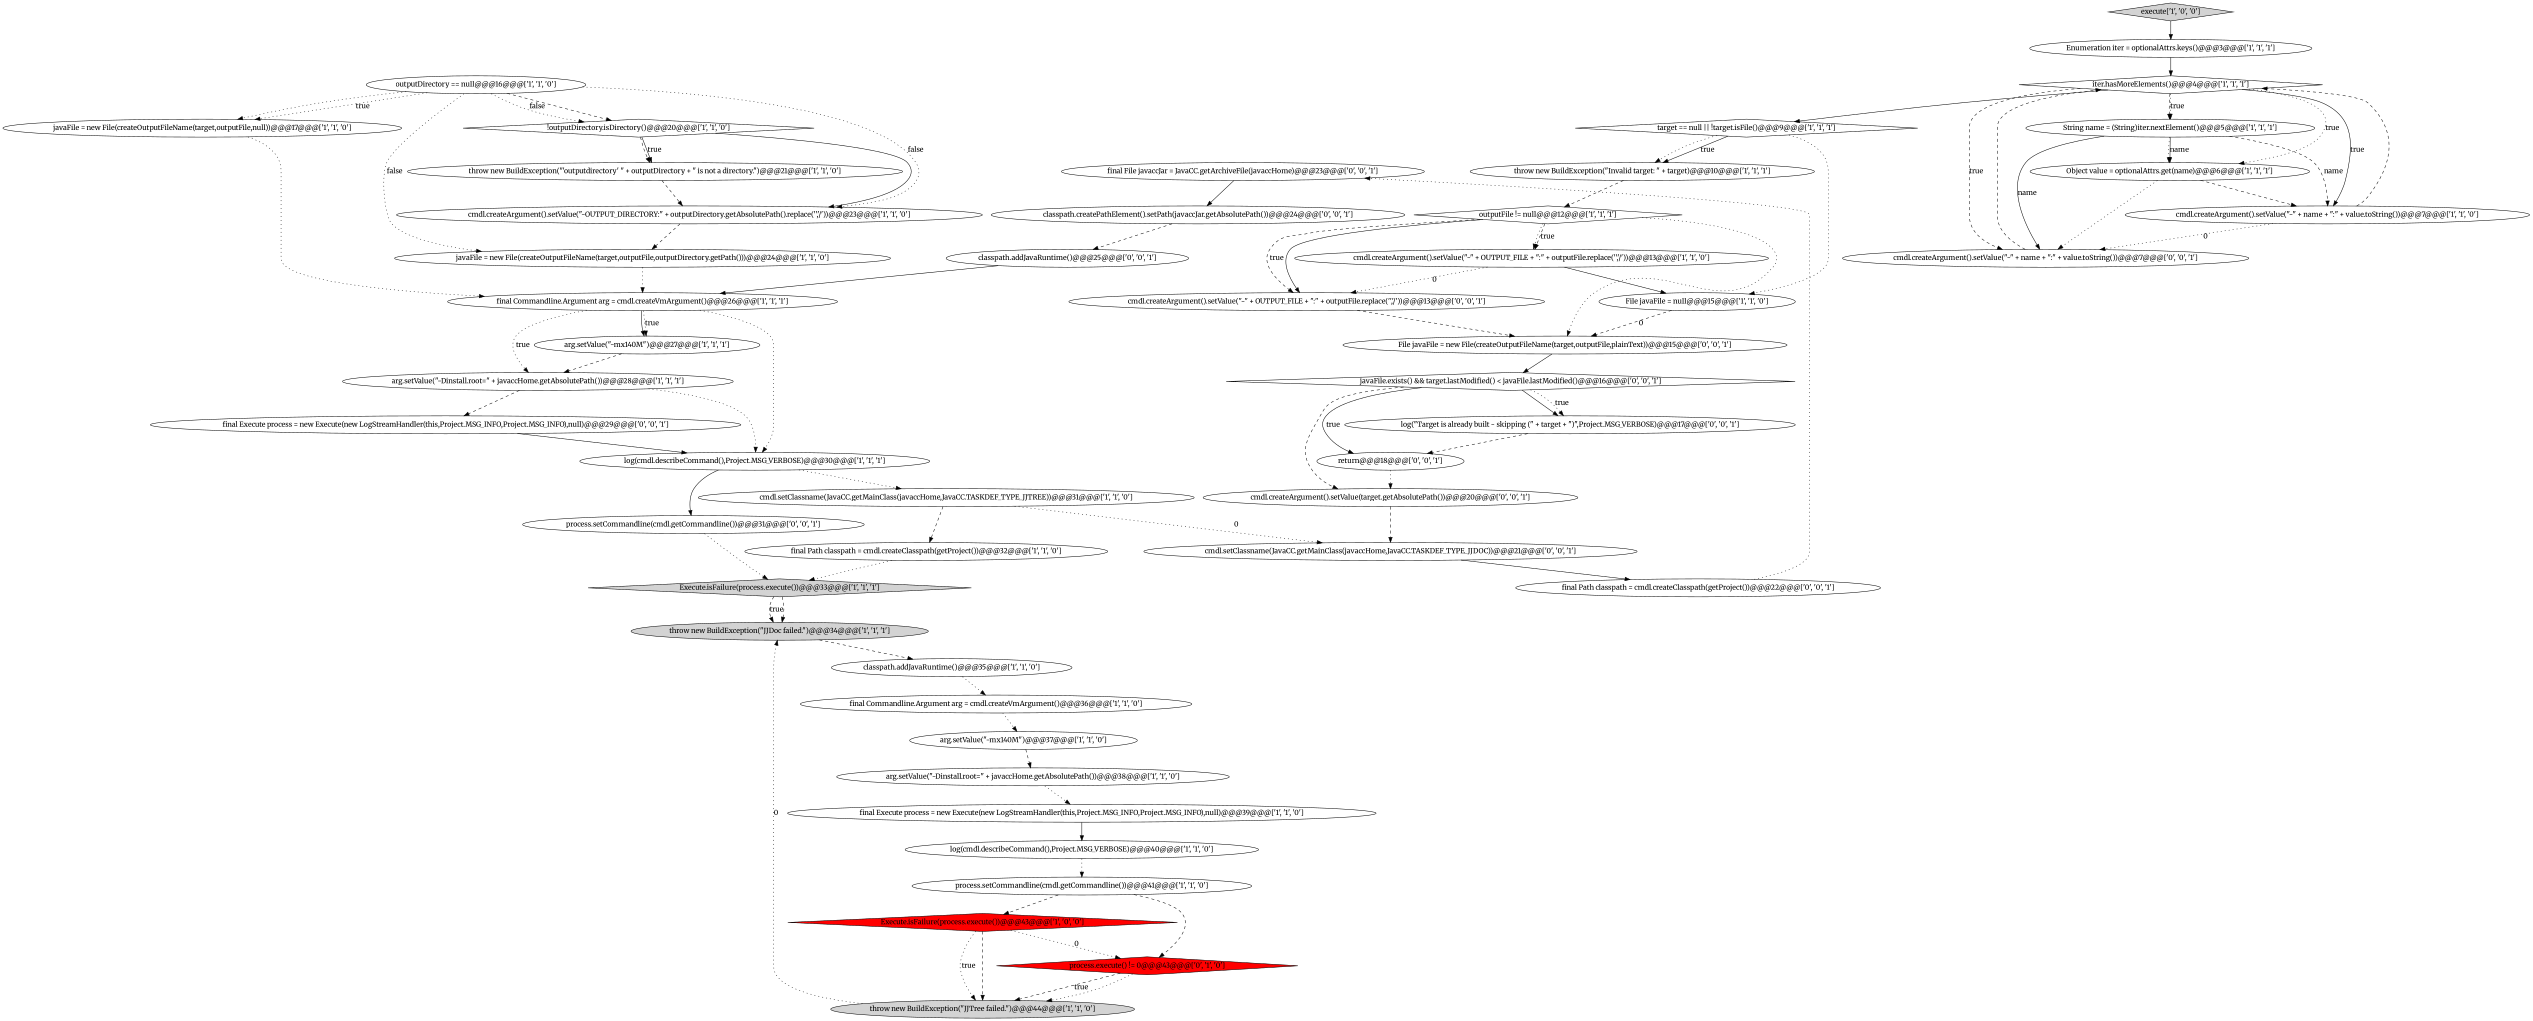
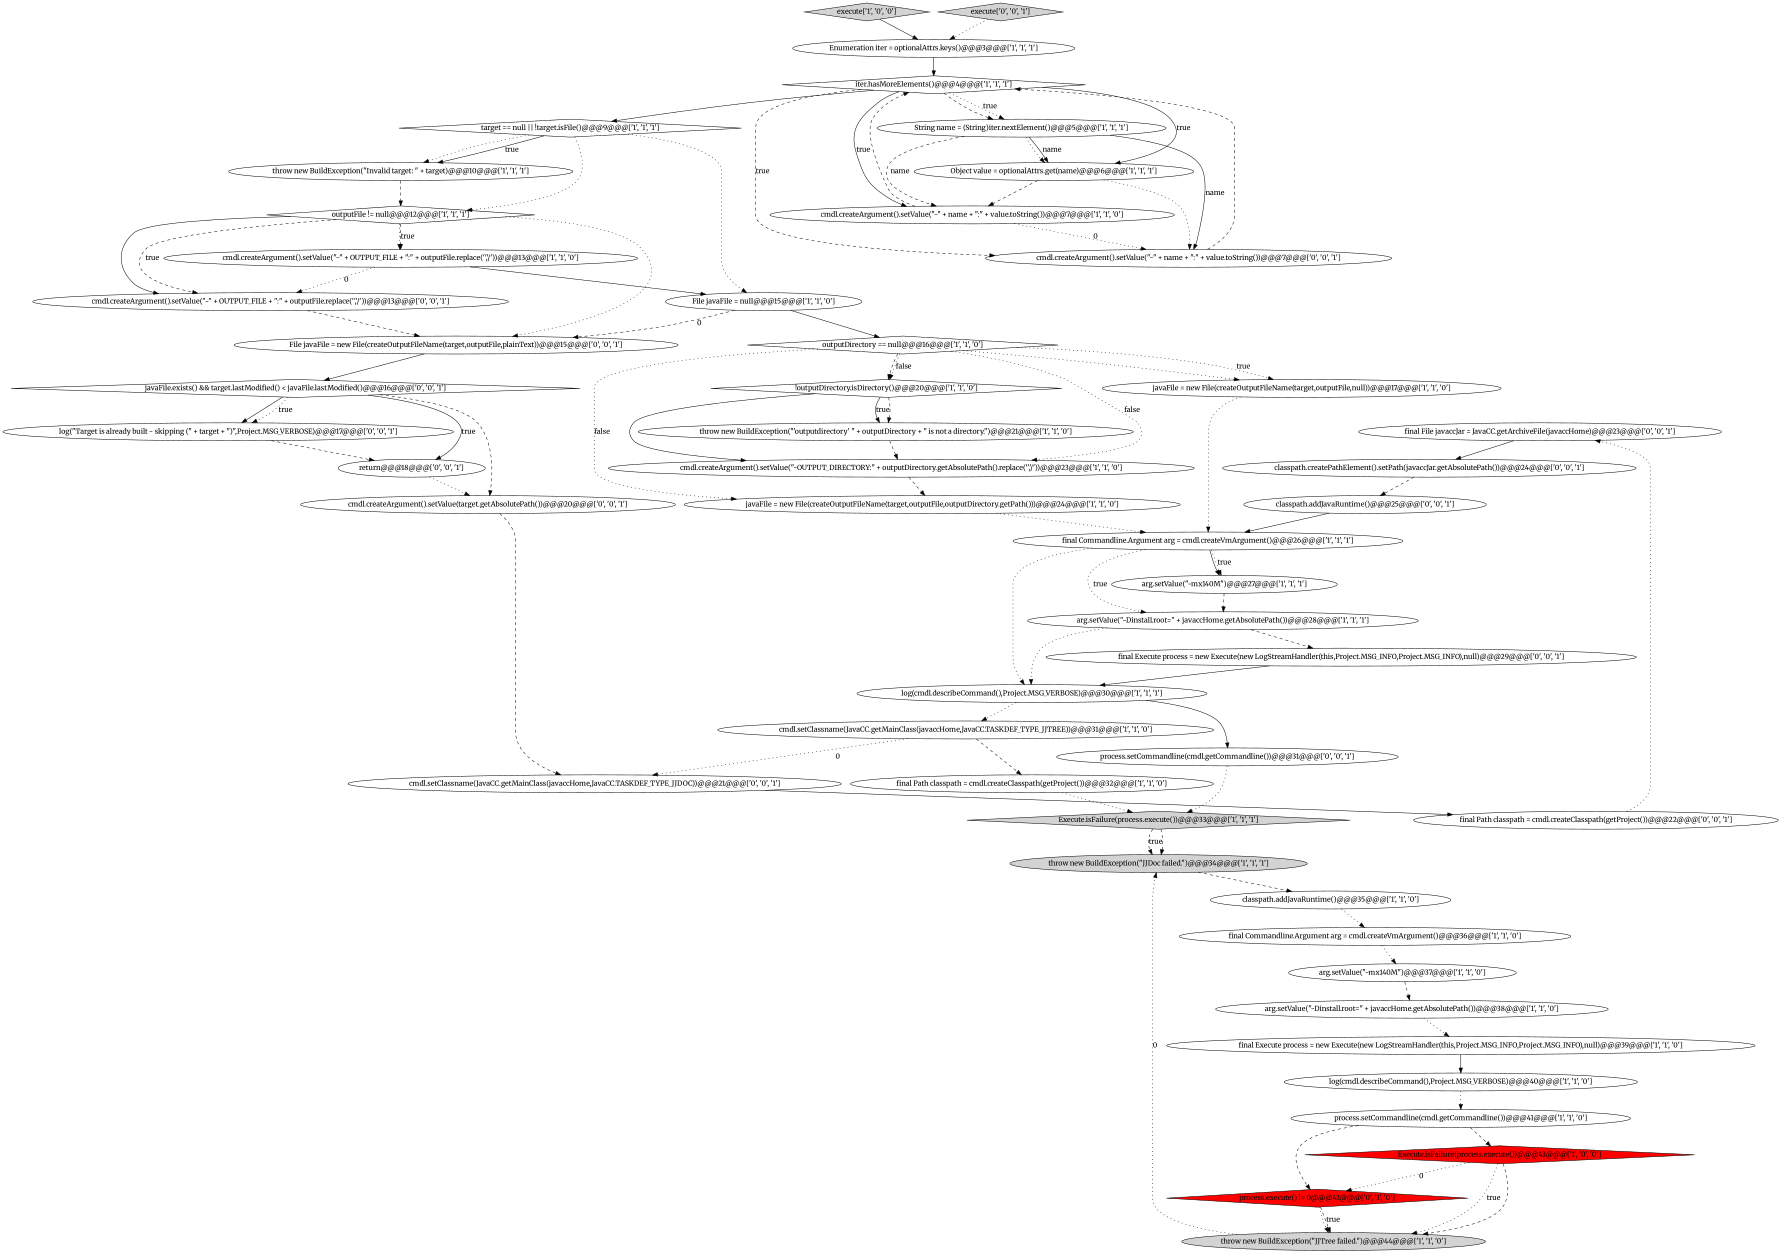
none -> (1001, 12)
(476, 85) -> (903, 345)
(2325, 127) -> (1148, 105)
none -> (549, 196)
none -> (832, 323)
